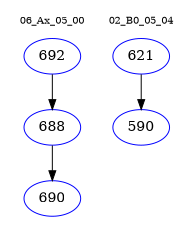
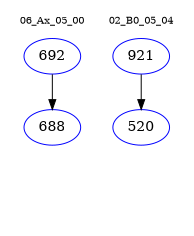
(141, 56) -> (141, 56)
(141, 127) -> (141, 127)
(52, 198) -> none
